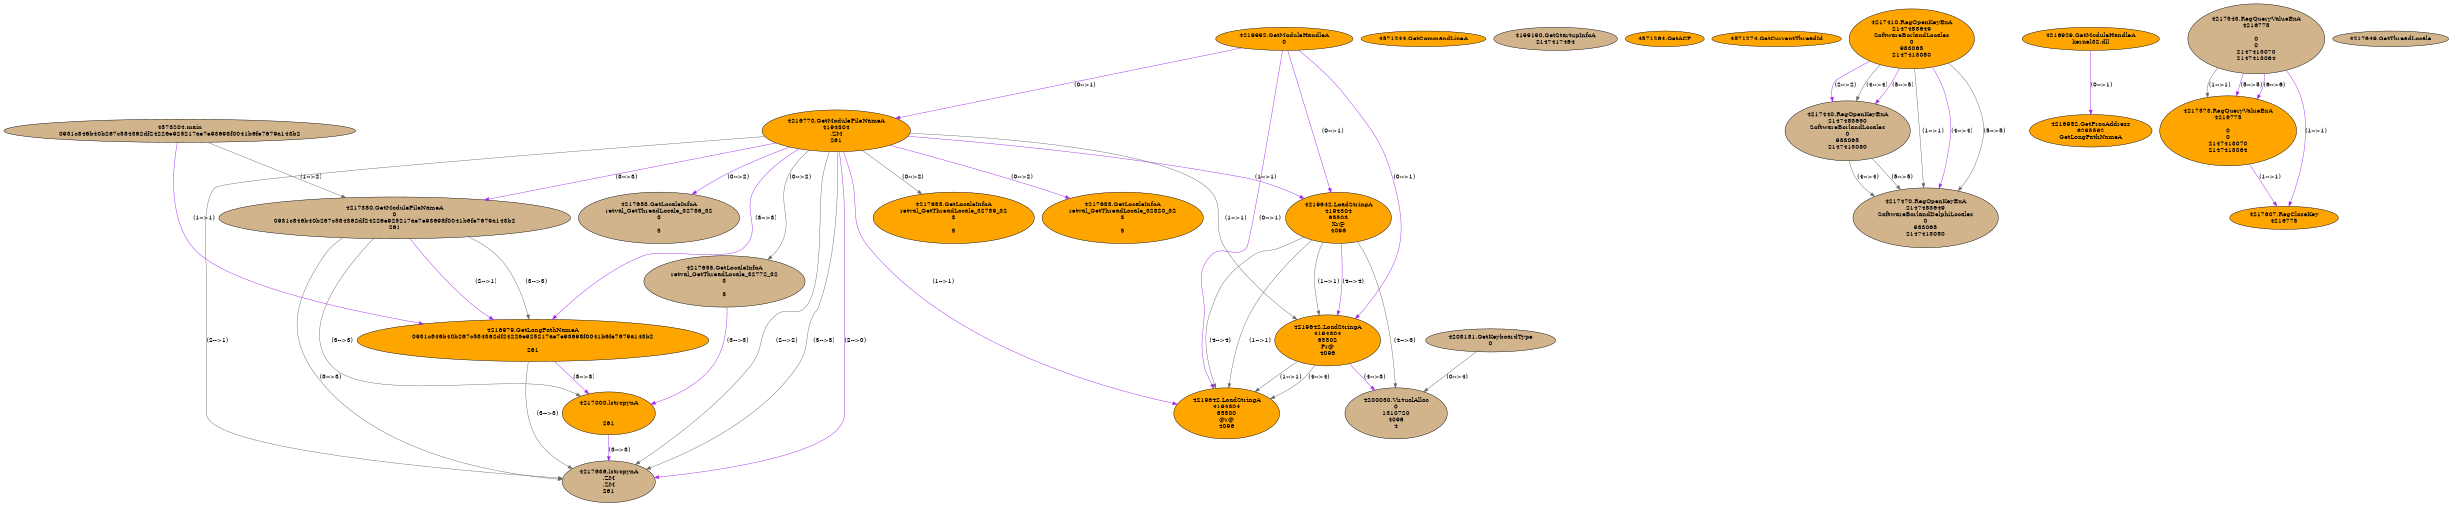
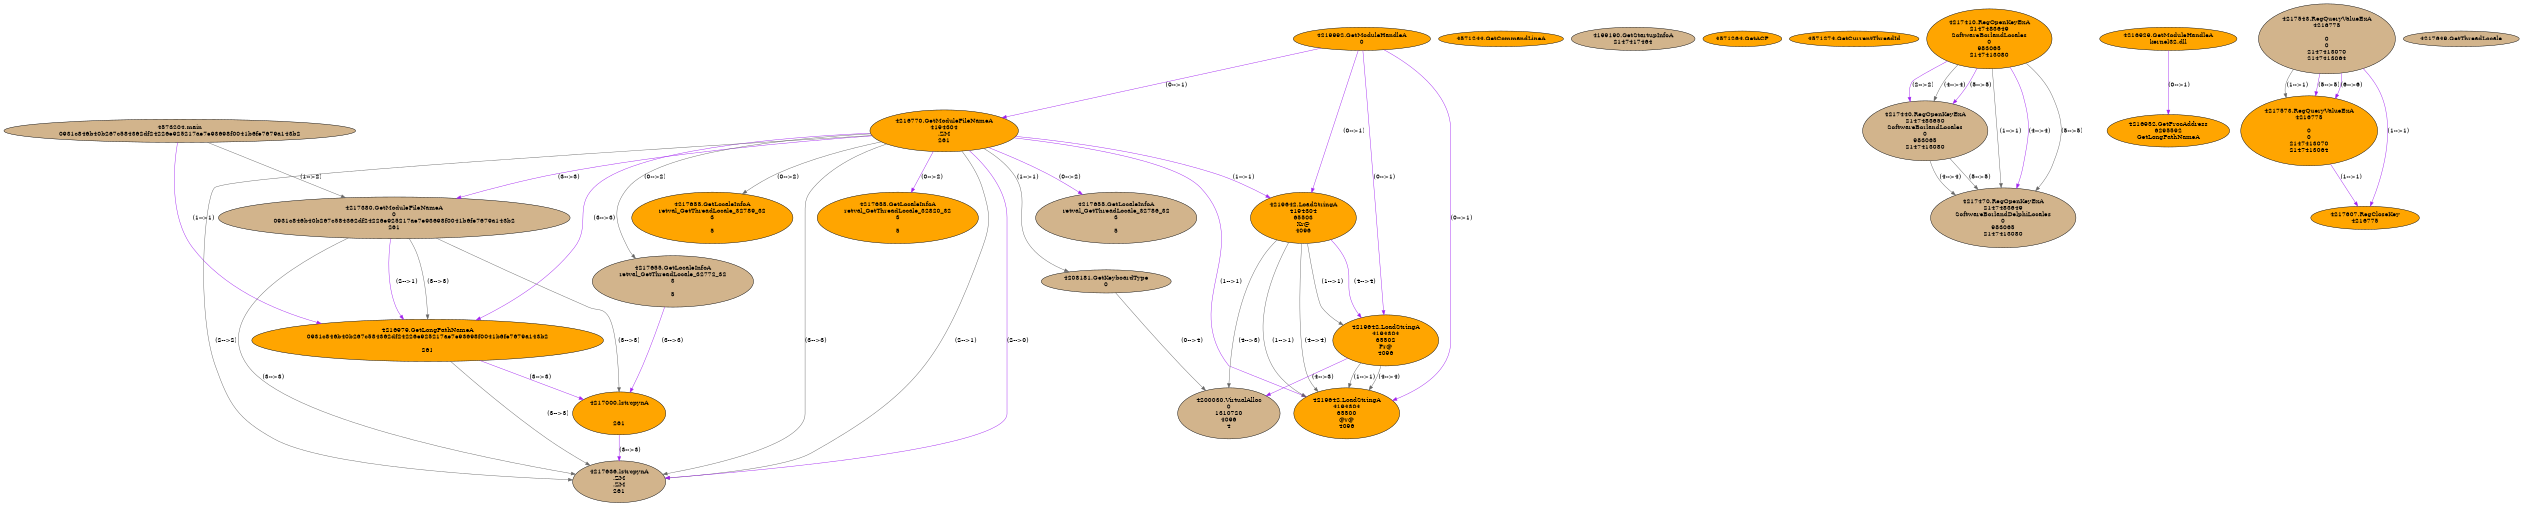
(1119, 155) -> (1022, 212)
